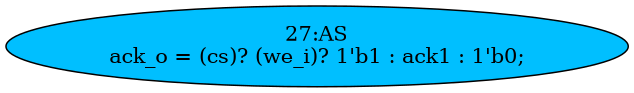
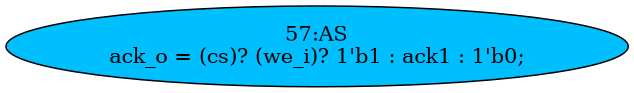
(317, 46) -> (317, 46)
